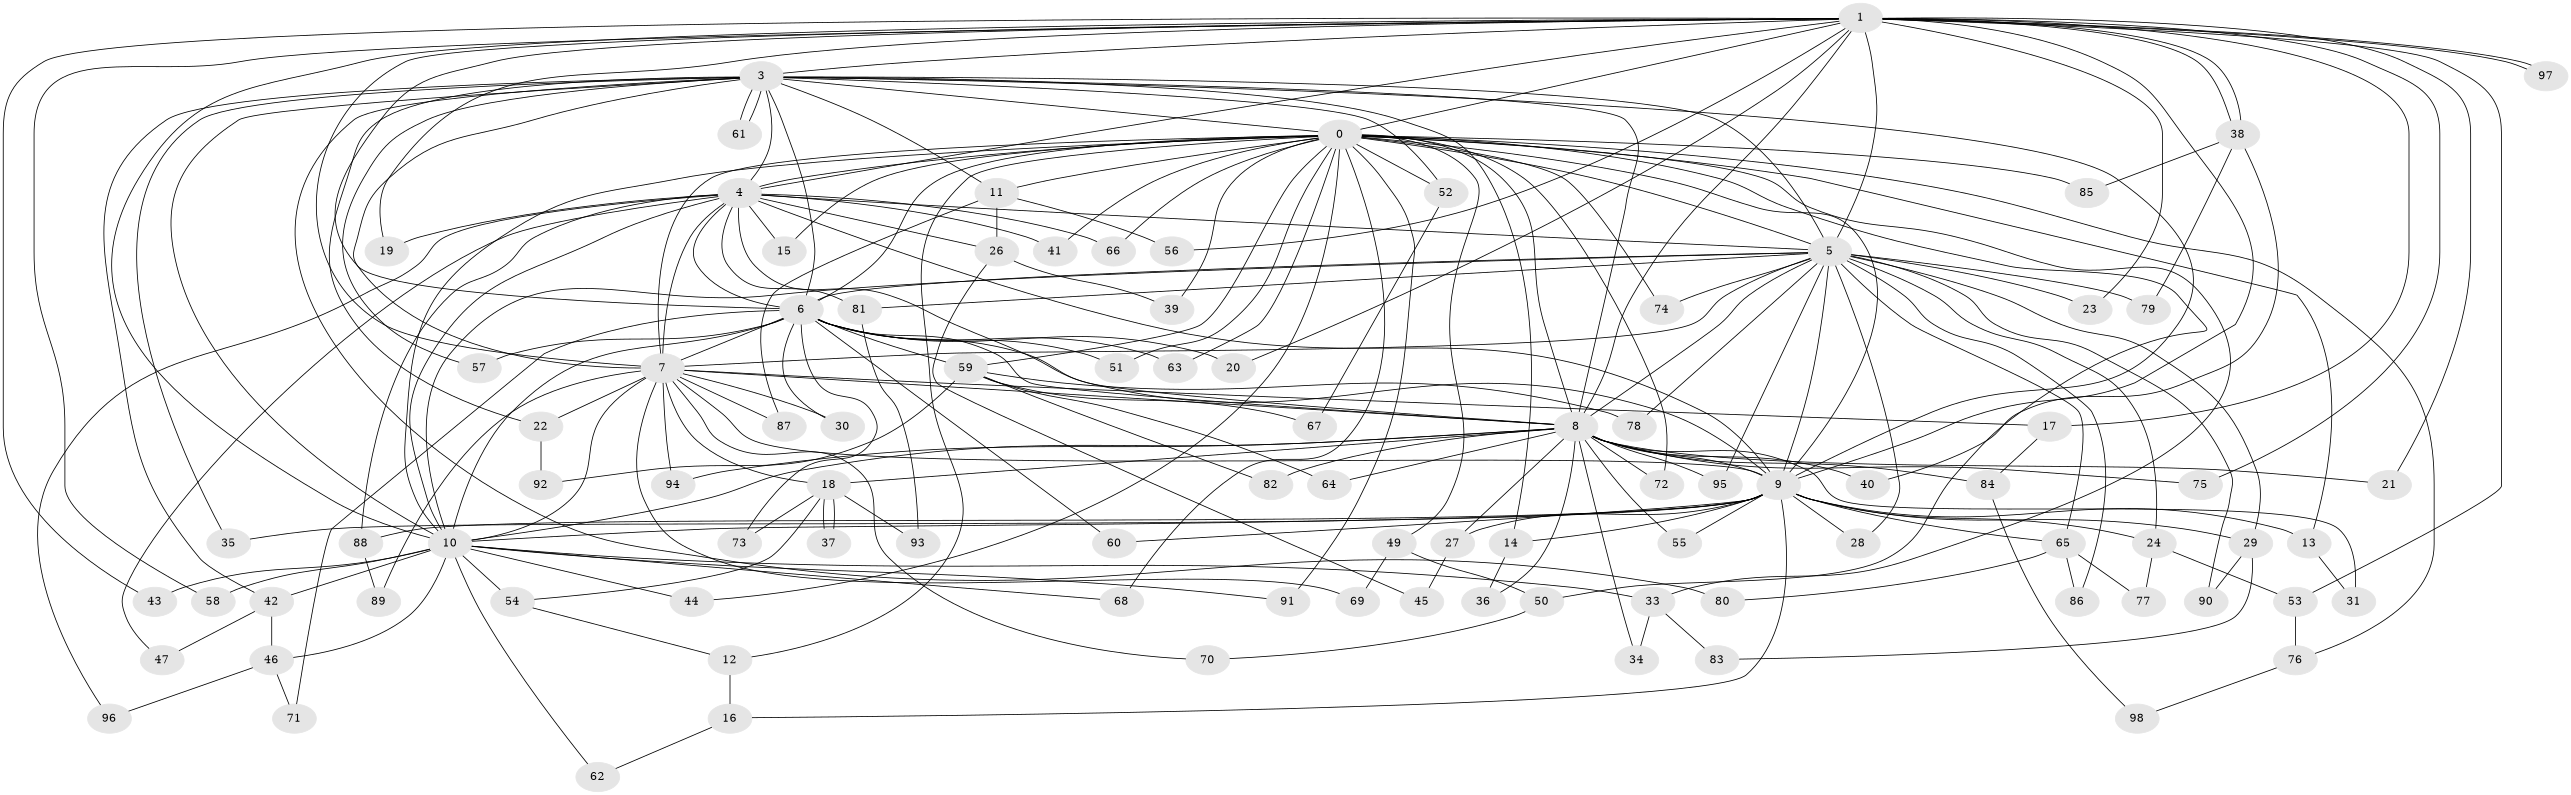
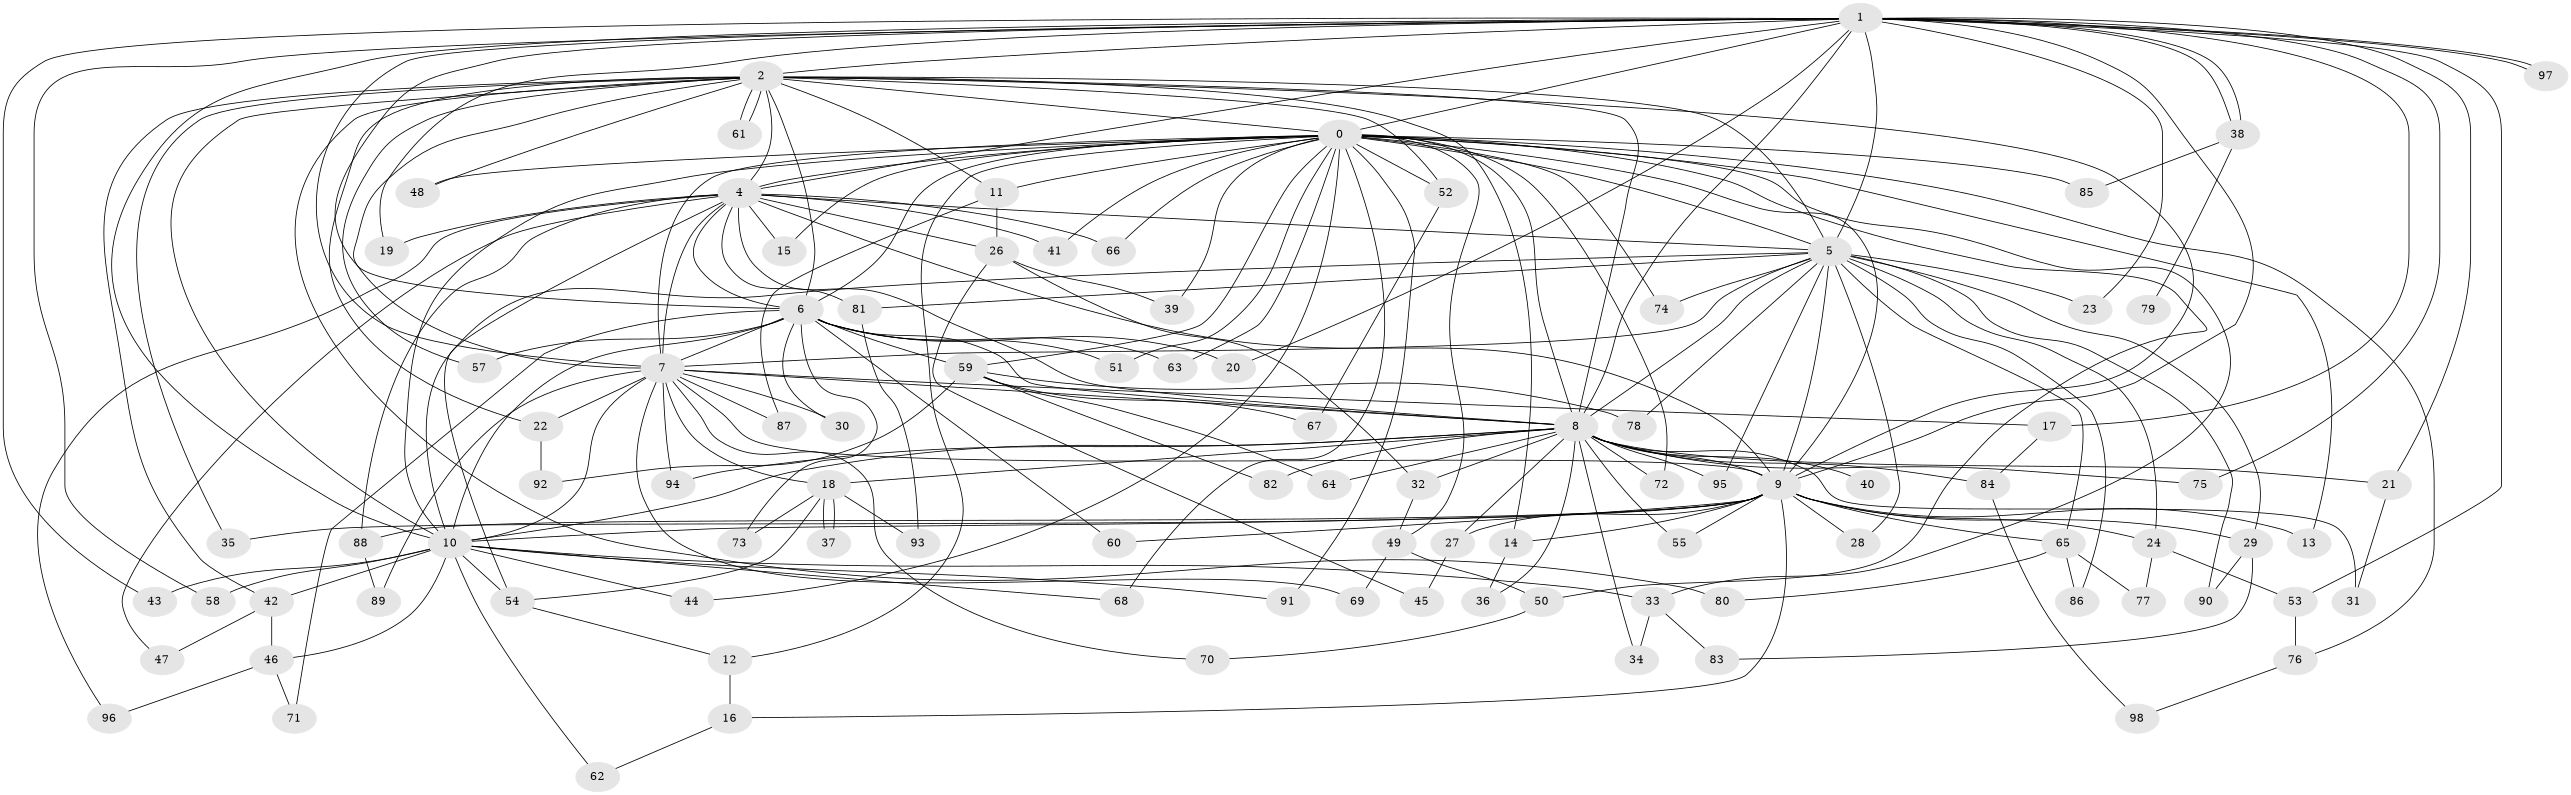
(762, 76) -> (762, 76)
none -> (418, 193)
(1172, 251) -> none
(1312, 266) -> none
(1993, 272) -> none
(480, 298) -> (488, 325)
(1492, 384) -> none
(2170, 388) -> none
none -> (1419, 485)
(2332, 573) -> (2372, 543)
